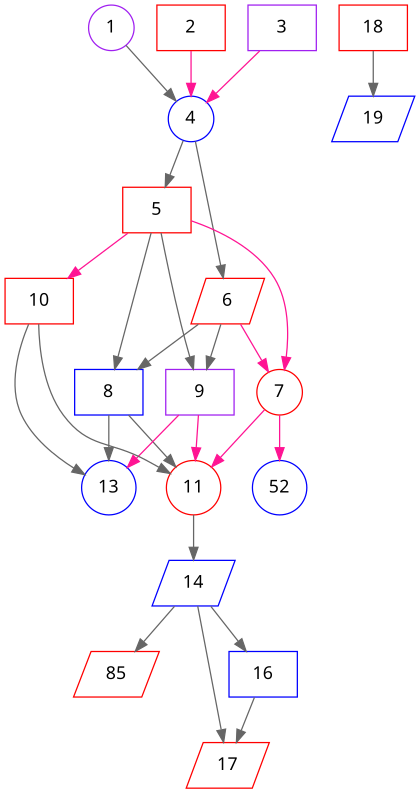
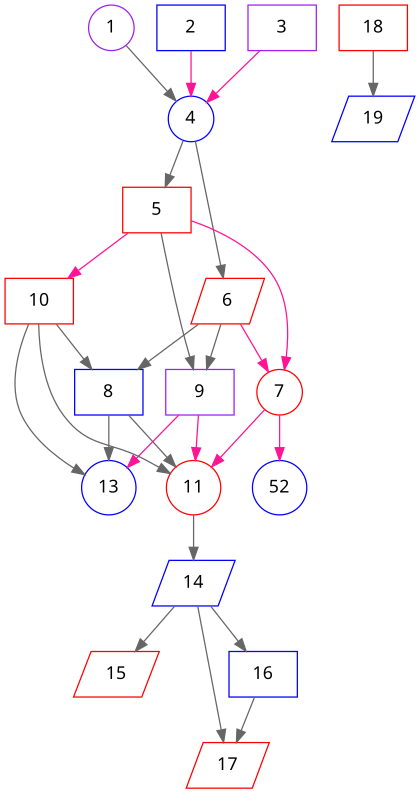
(191, 28) -> (191, 28)
(135, 295) -> (70, 342)
(116, 674) -> (116, 674)
